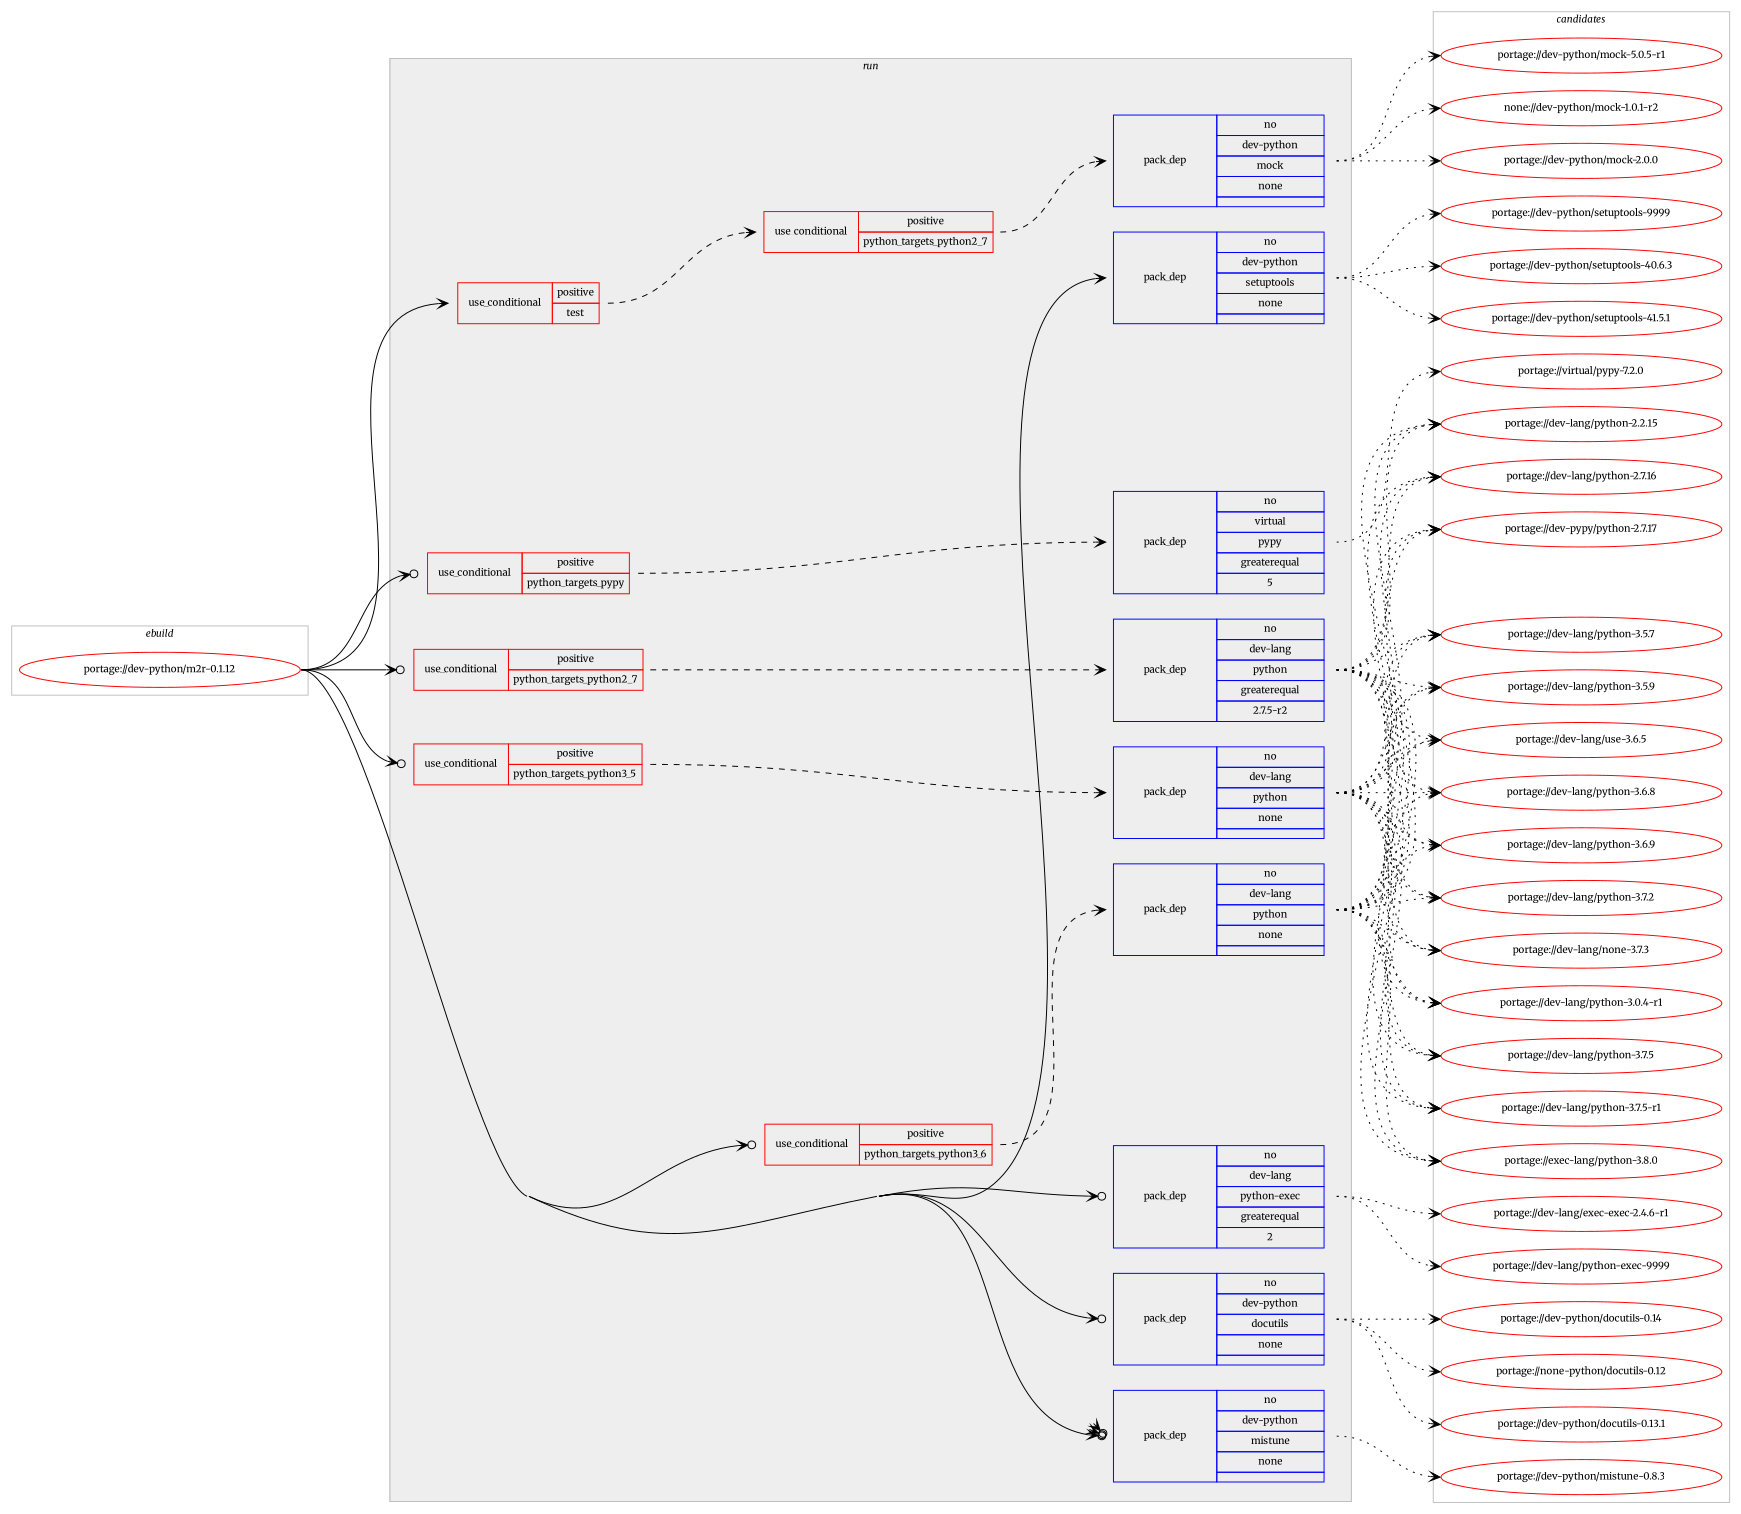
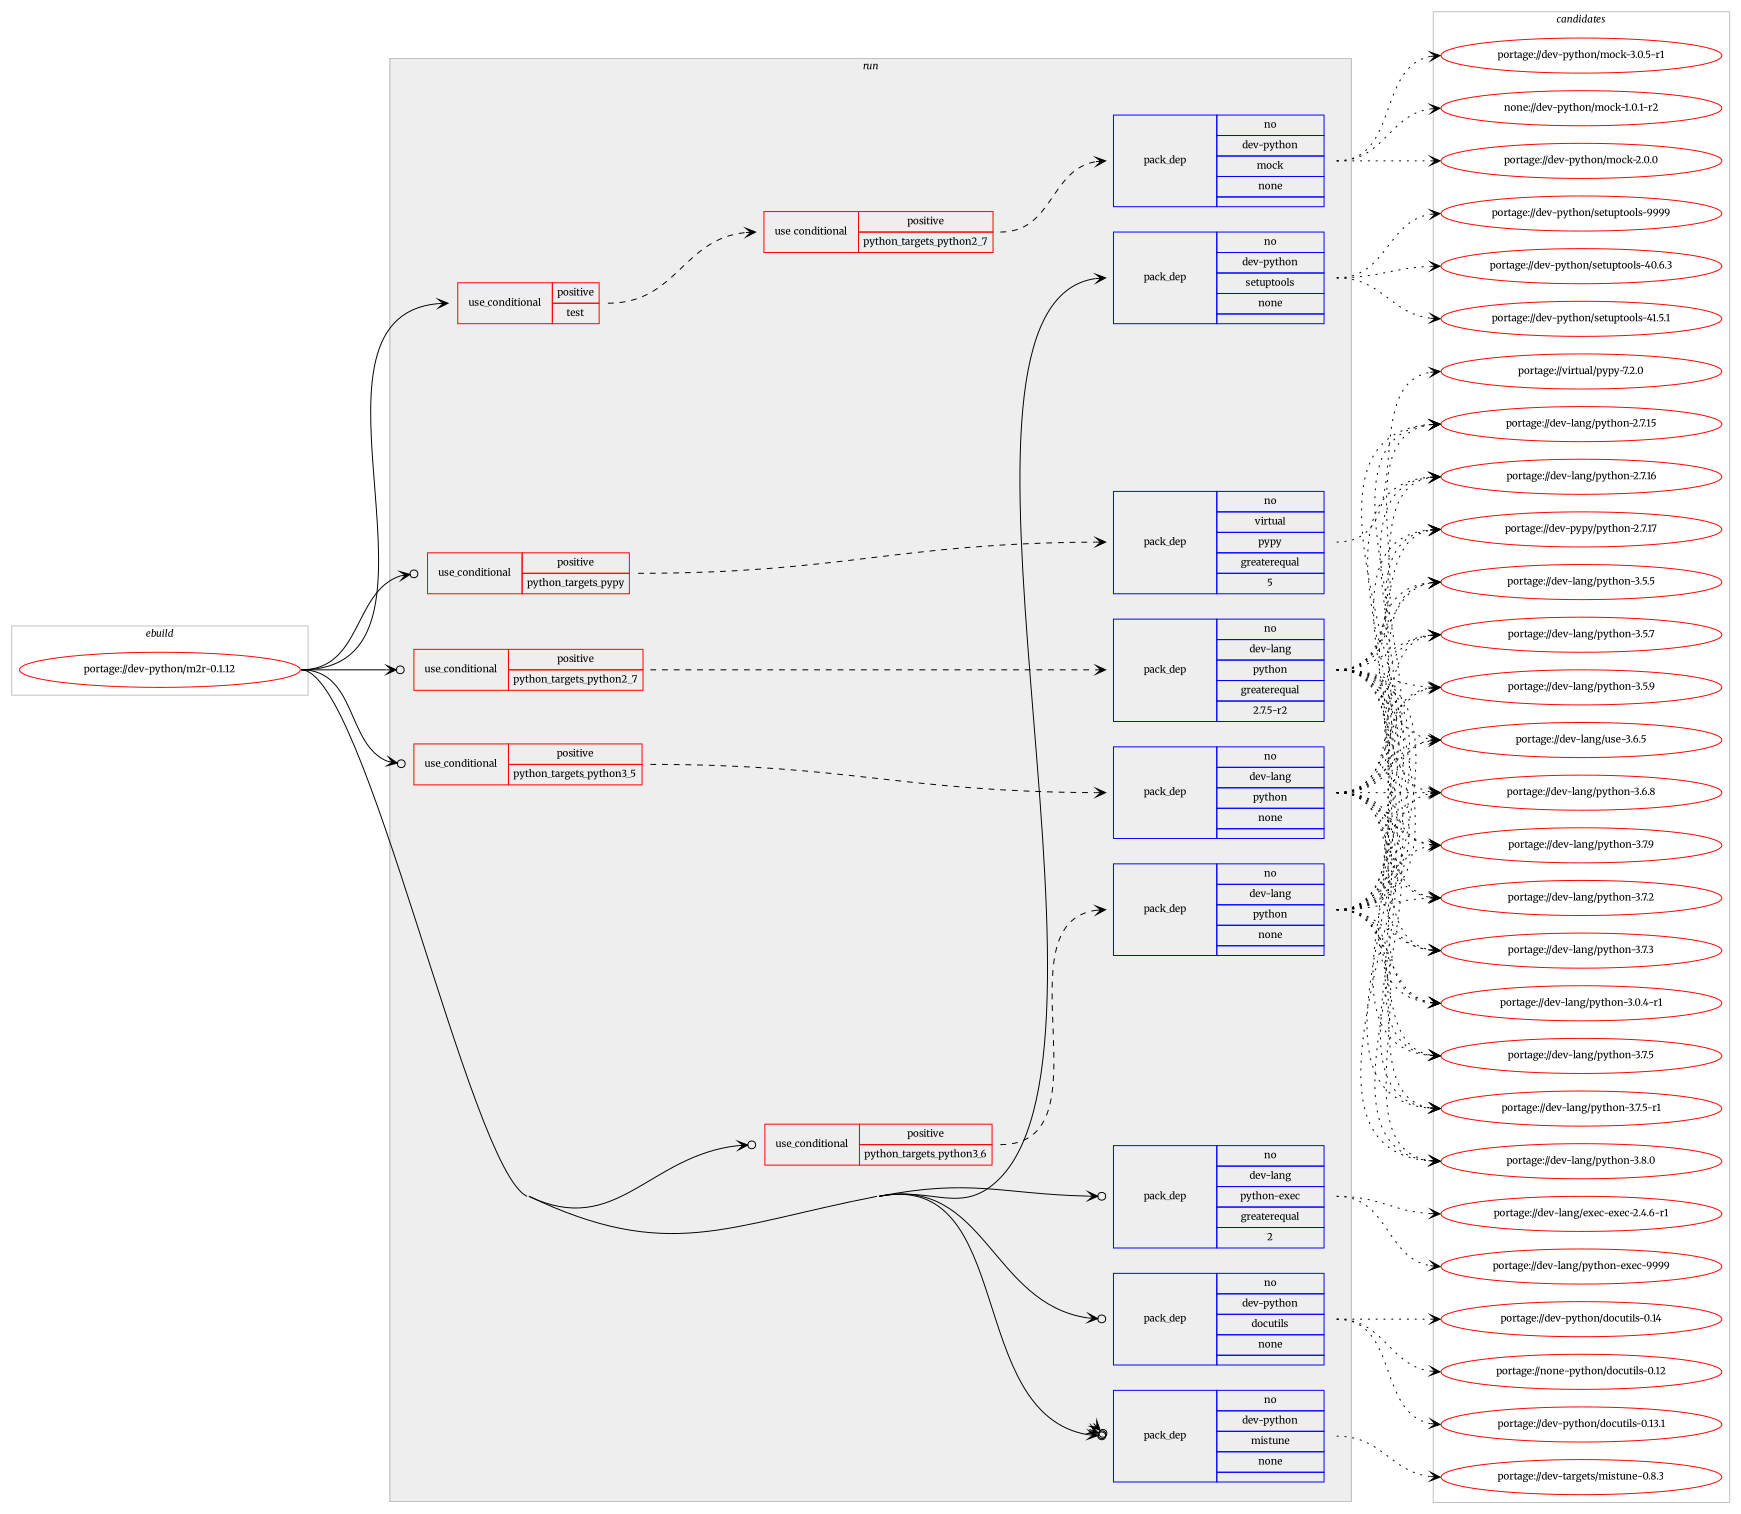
(1581, 56) -> (1581, 56)
(1581, 424) -> (1581, 424)
none -> (1581, 582)
(1581, 845) -> (1581, 845)
(1581, 951) -> (1581, 951)
(1581, 1161) -> (1581, 1161)
(1581, 1477) -> (1581, 1477)
